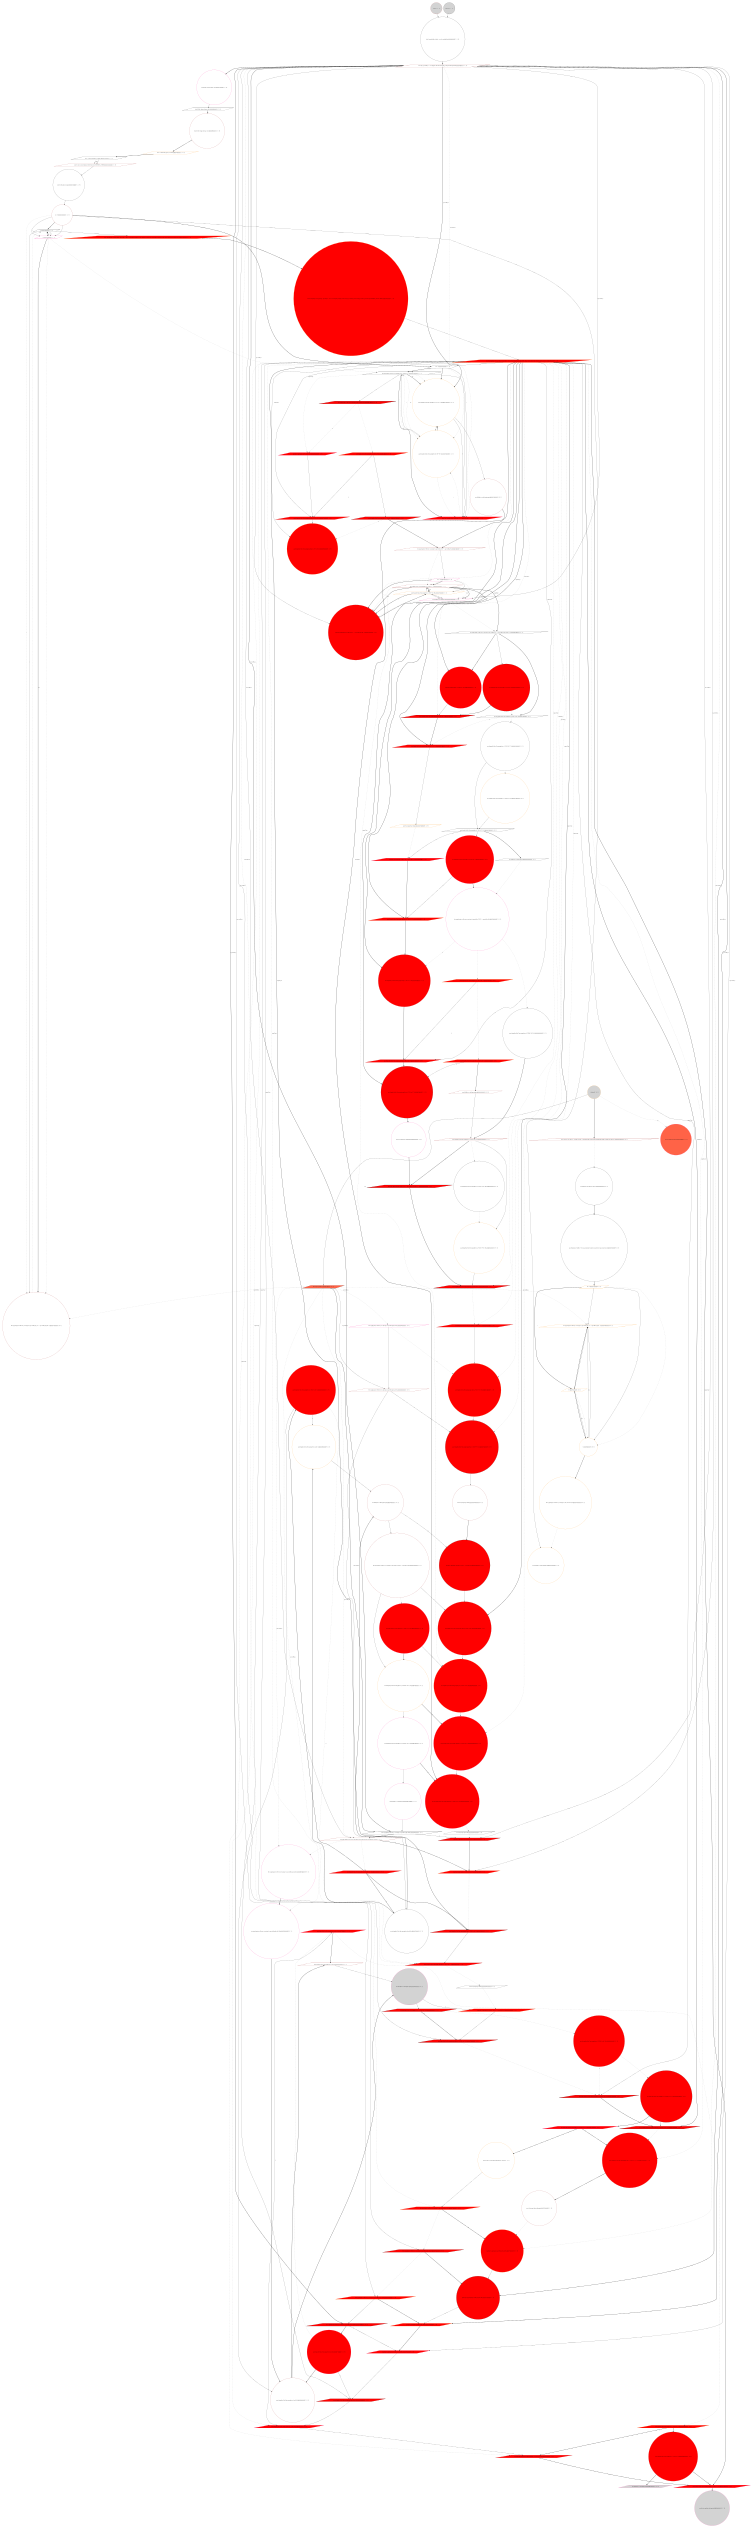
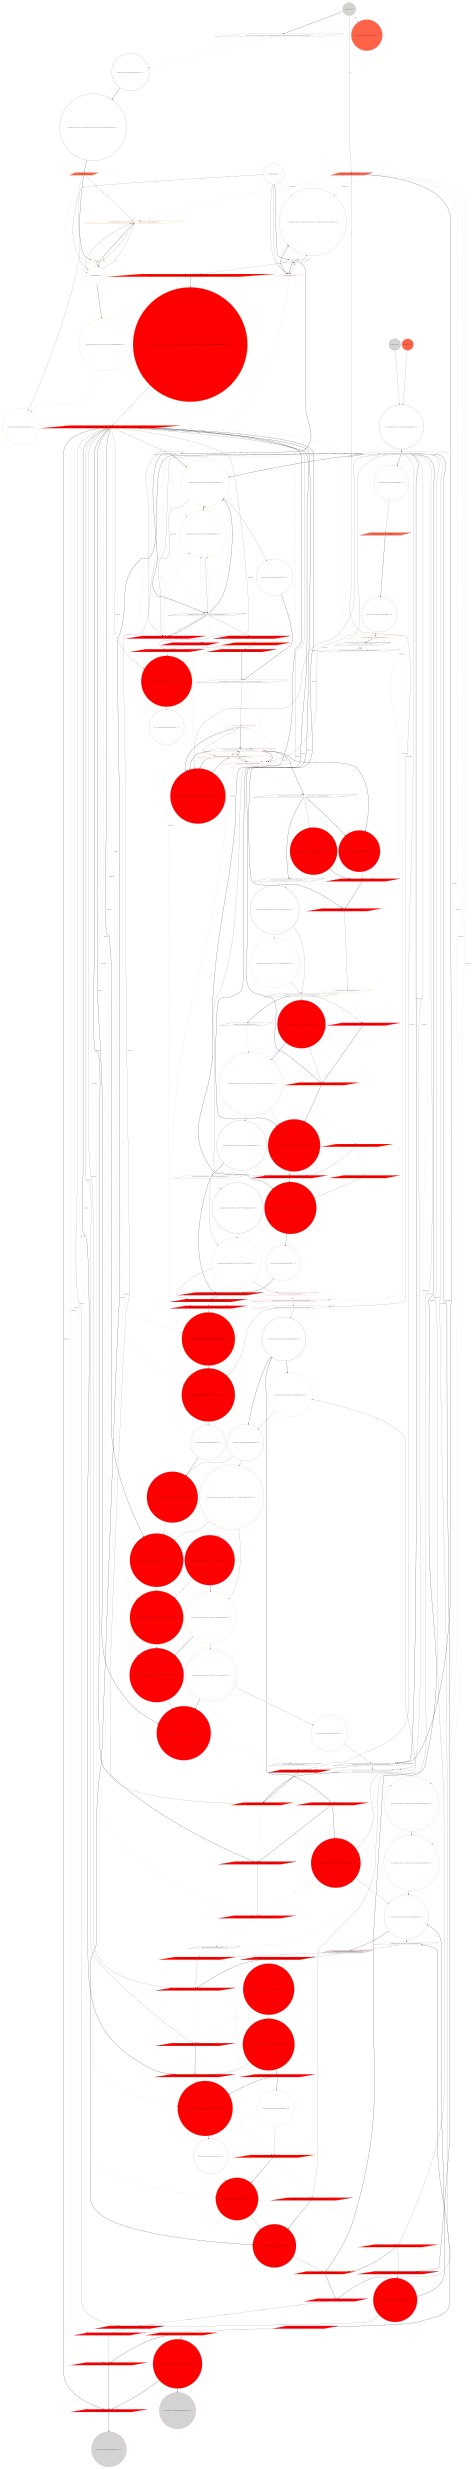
(436, 8) -> (408, 345)
(208, 109) -> (385, 534)
(69, 185) -> none
(263, 283) -> (307, 417)
none -> (167, 727)
(476, 1092) -> none
(594, 1287) -> (84, 174)
none -> (292, 1294)
(409, 1987) -> (346, 1952)
(645, 2486) -> (178, 2411)
